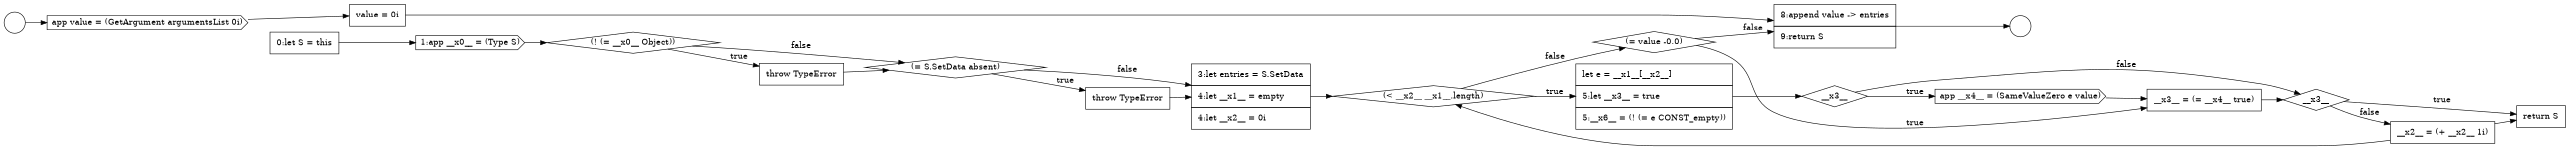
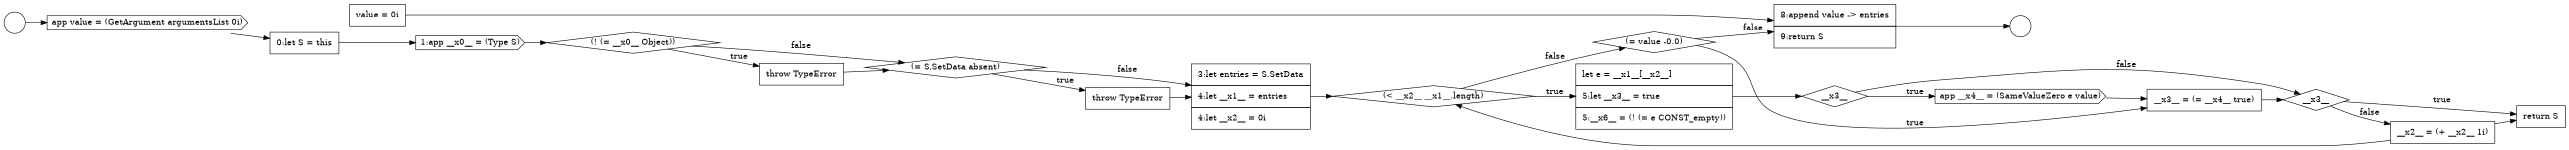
(295, 18) -> (247, 35)
(1241, 96) -> (1243, 96)
